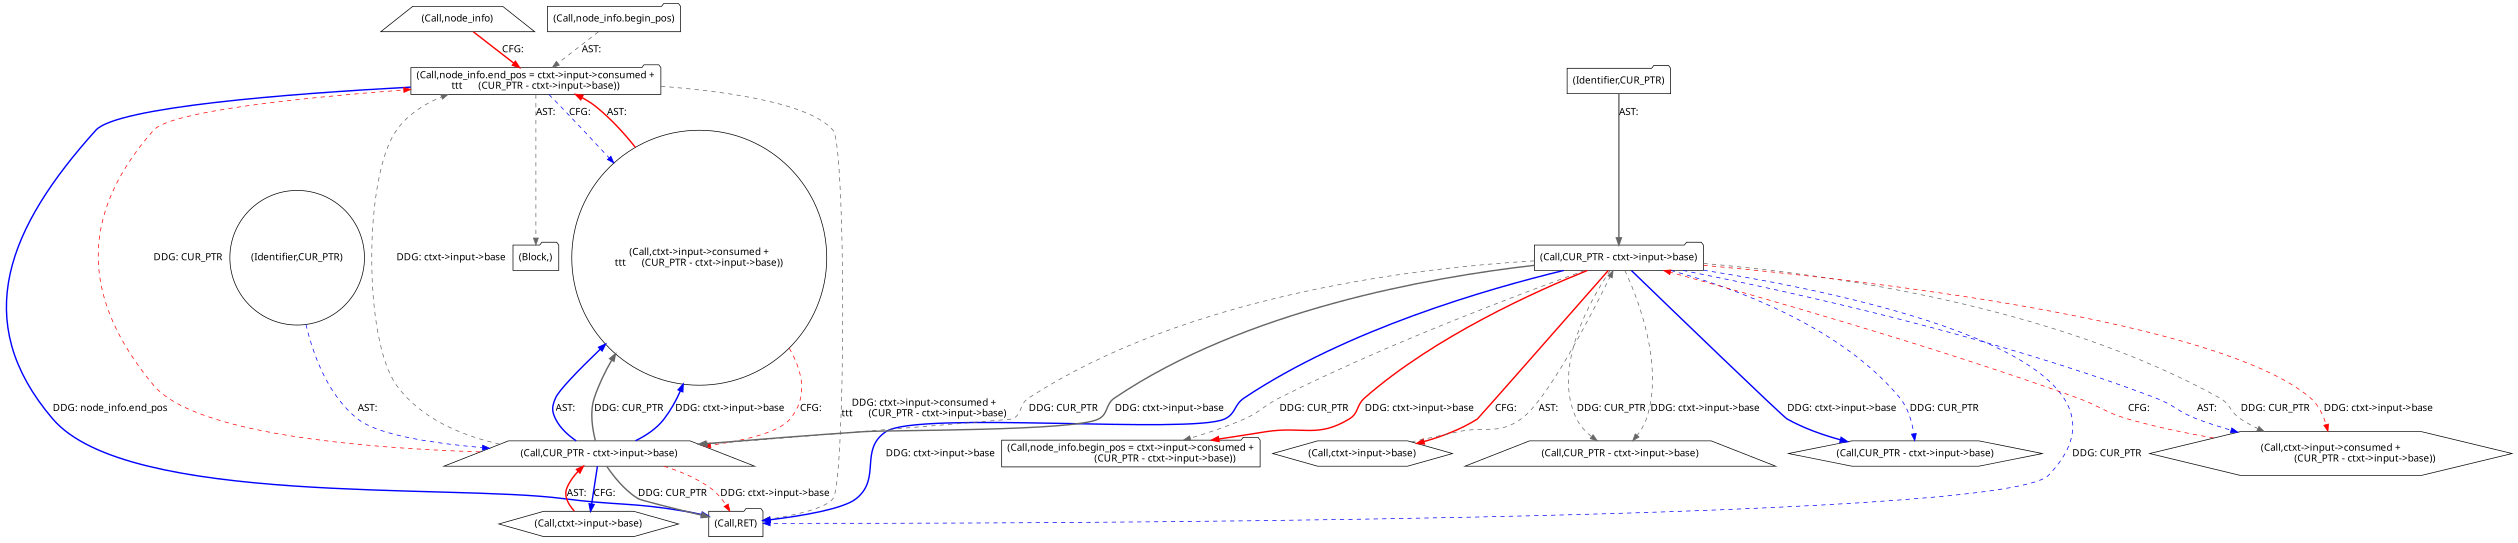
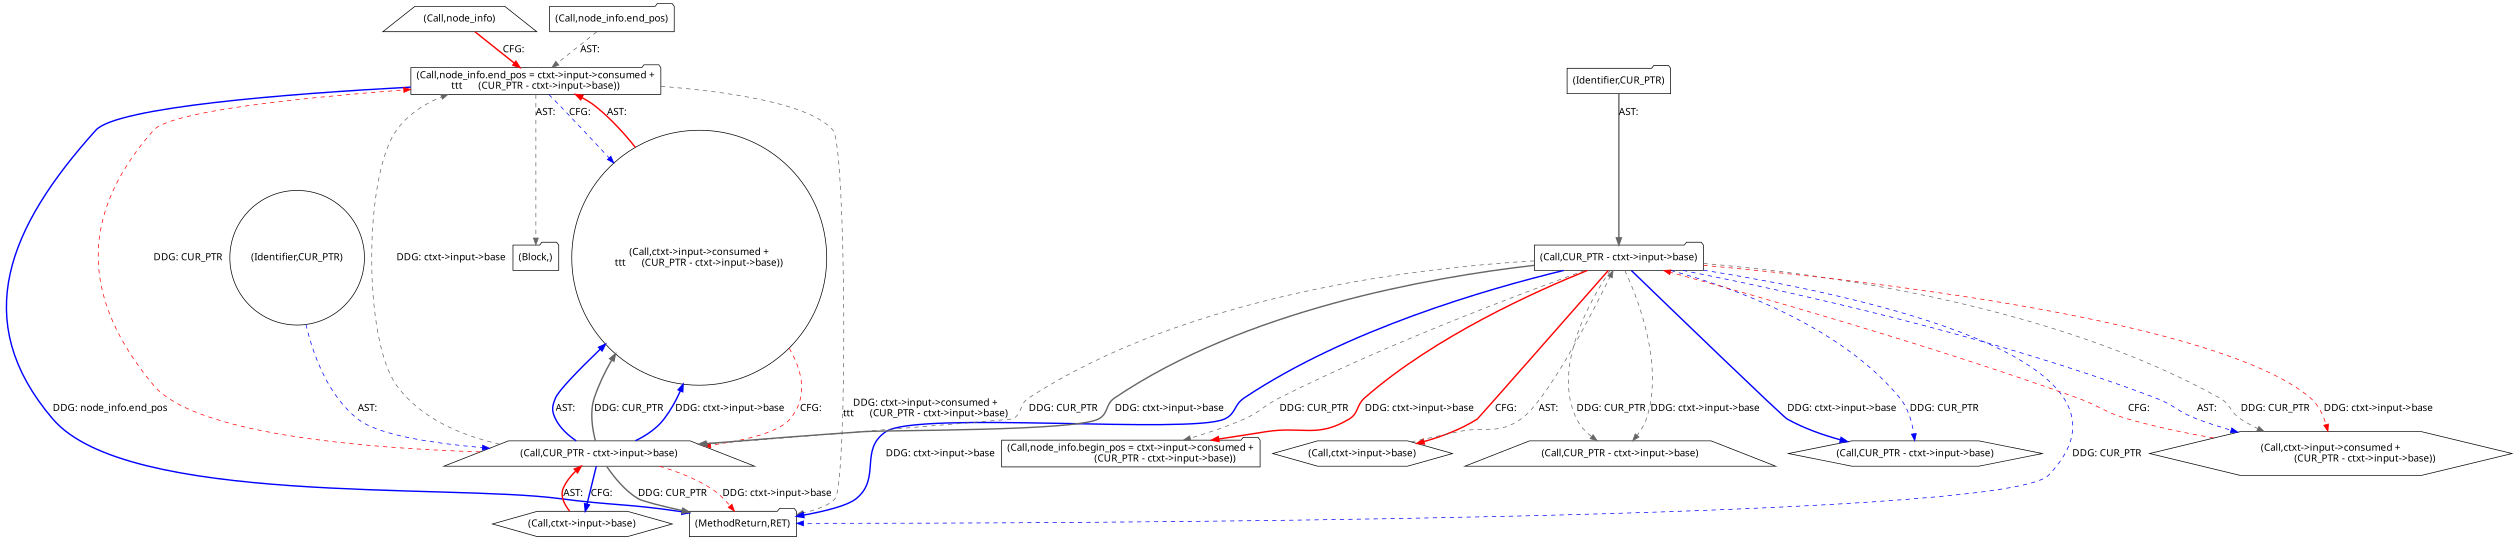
(614, 19) -> (612, 19)
(736, 524) -> (743, 524)
